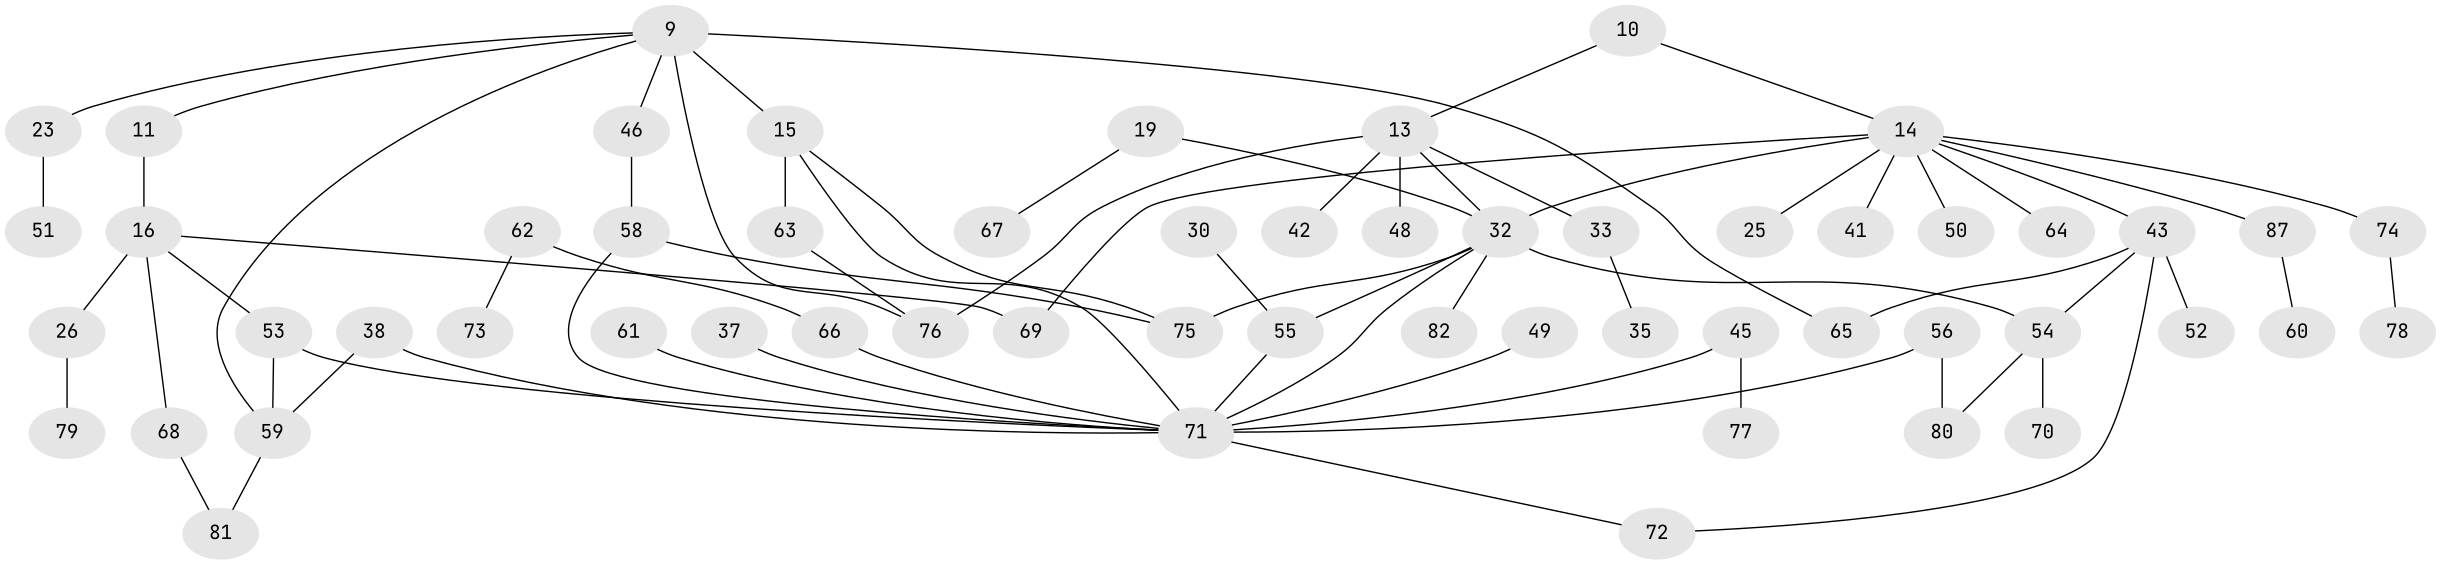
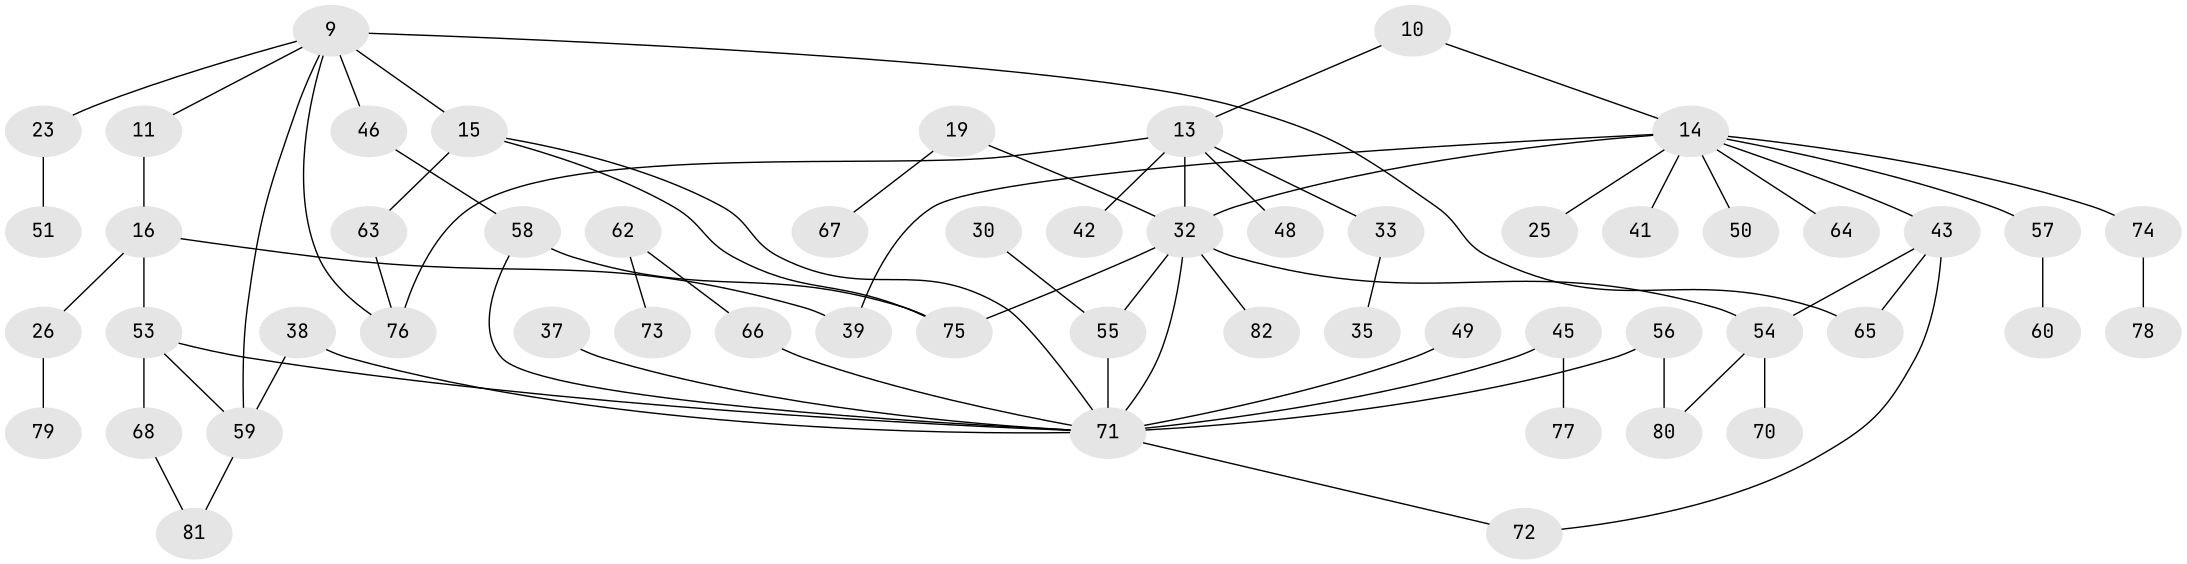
(2277, 232) -> (2043, 232)
(156, 332) -> (144, 383)
(629, 333) -> none
(1031, 333) -> (854, 333)
(2196, 333) -> none
